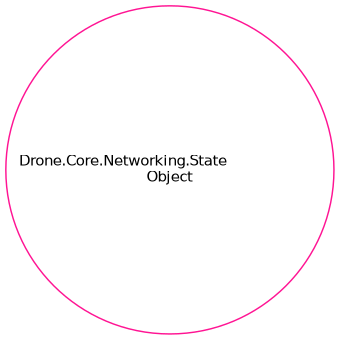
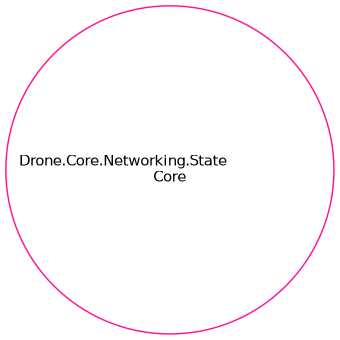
(170, 170) -> (170, 170)
